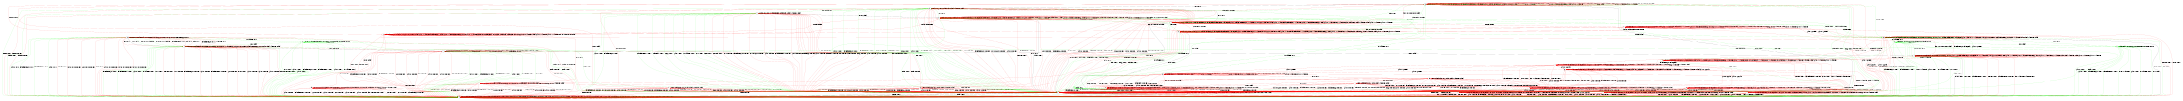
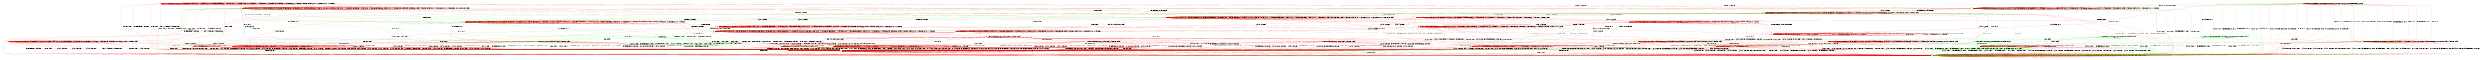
(848, 16) -> none
(1215, 53) -> (2039, 42)
(1560, 67) -> (1547, 18)
